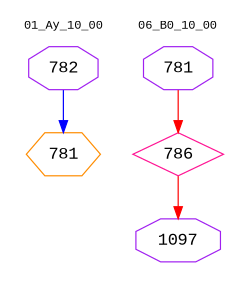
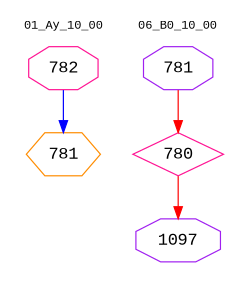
(63, 68) -> (63, 68)
(178, 154) -> (178, 154)
